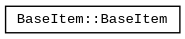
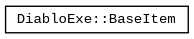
(93, 20) -> (97, 20)
